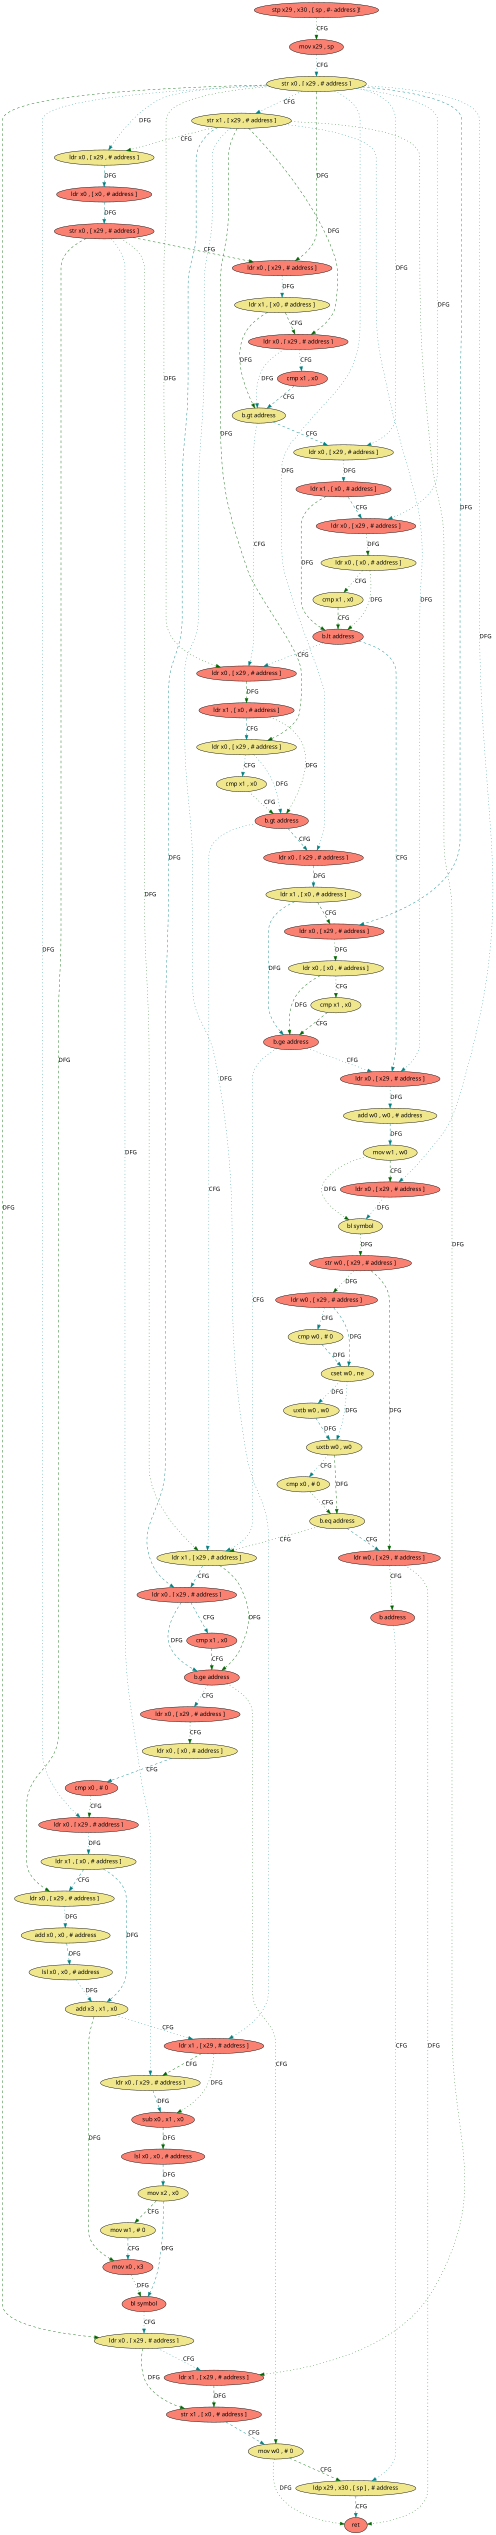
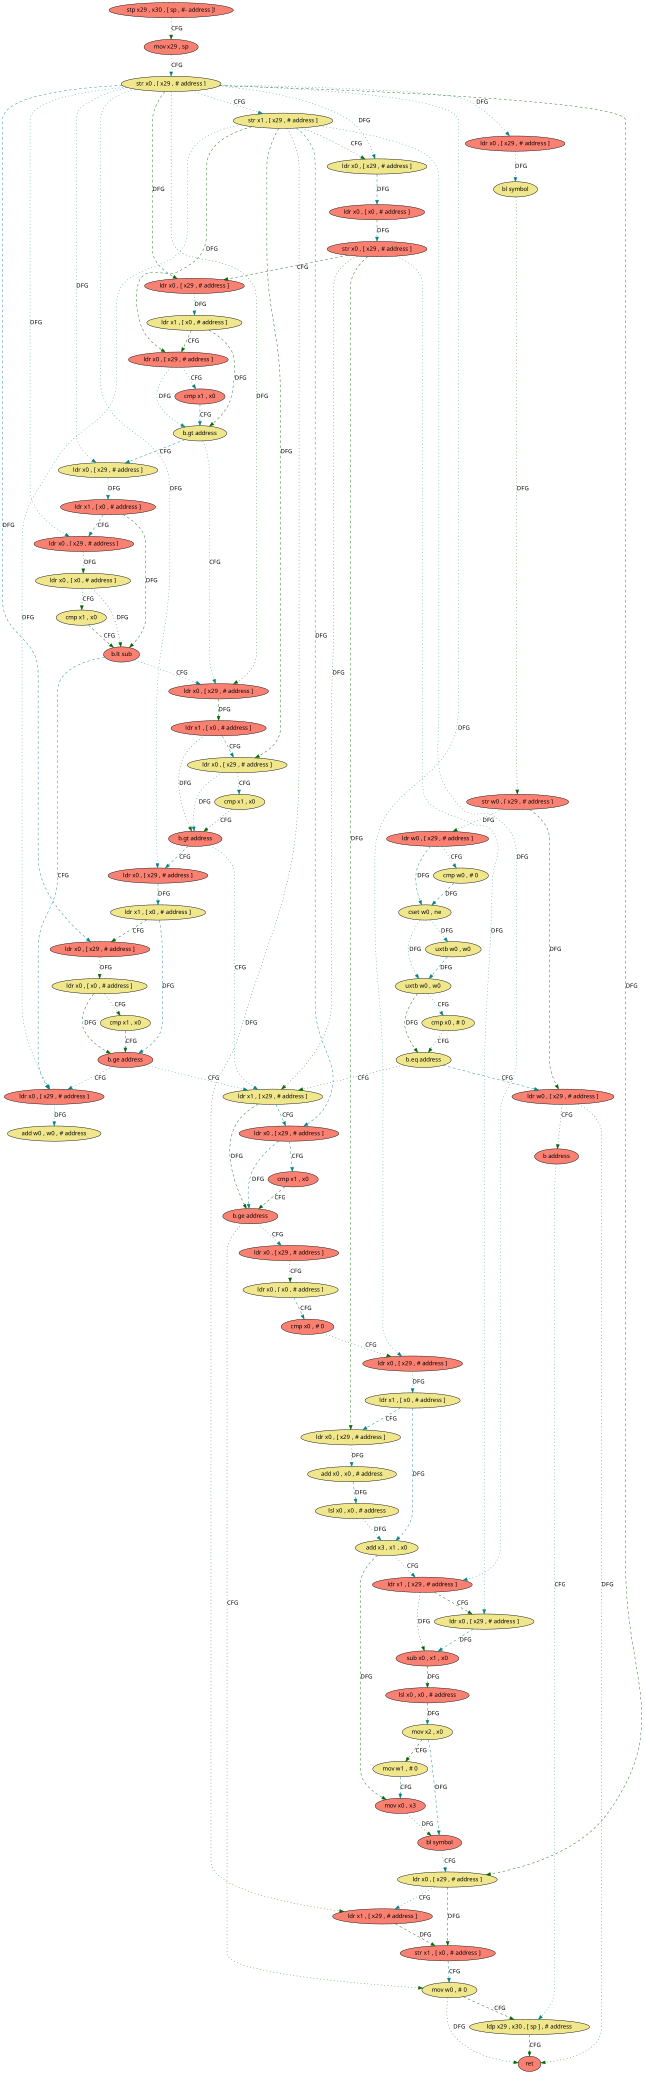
(338, 637) -> (122, 654)
(390, 1153) -> none
(356, 2505) -> (530, 2043)
